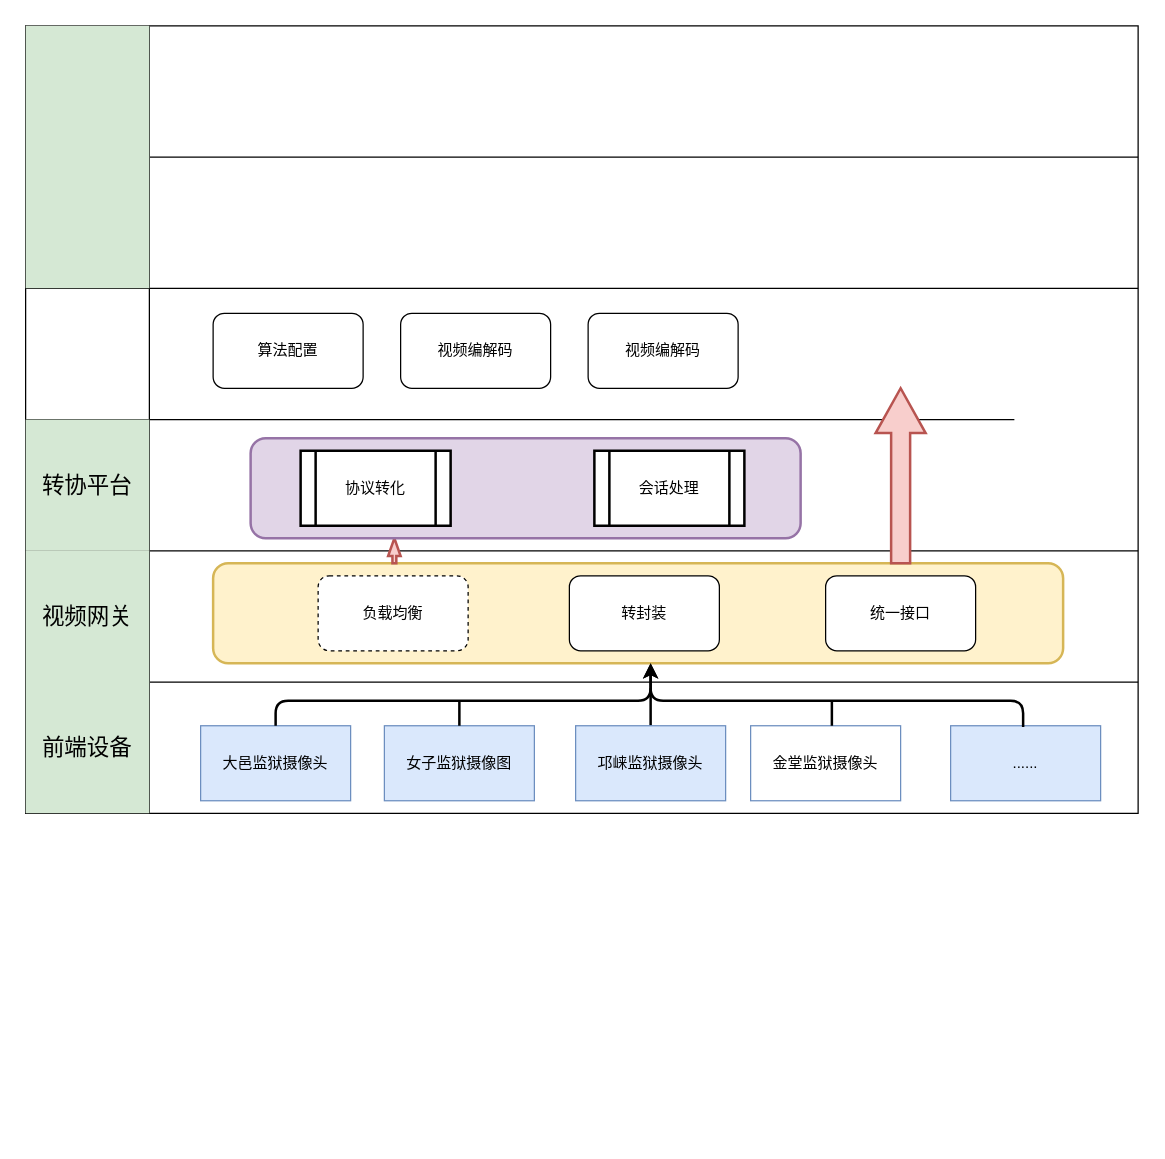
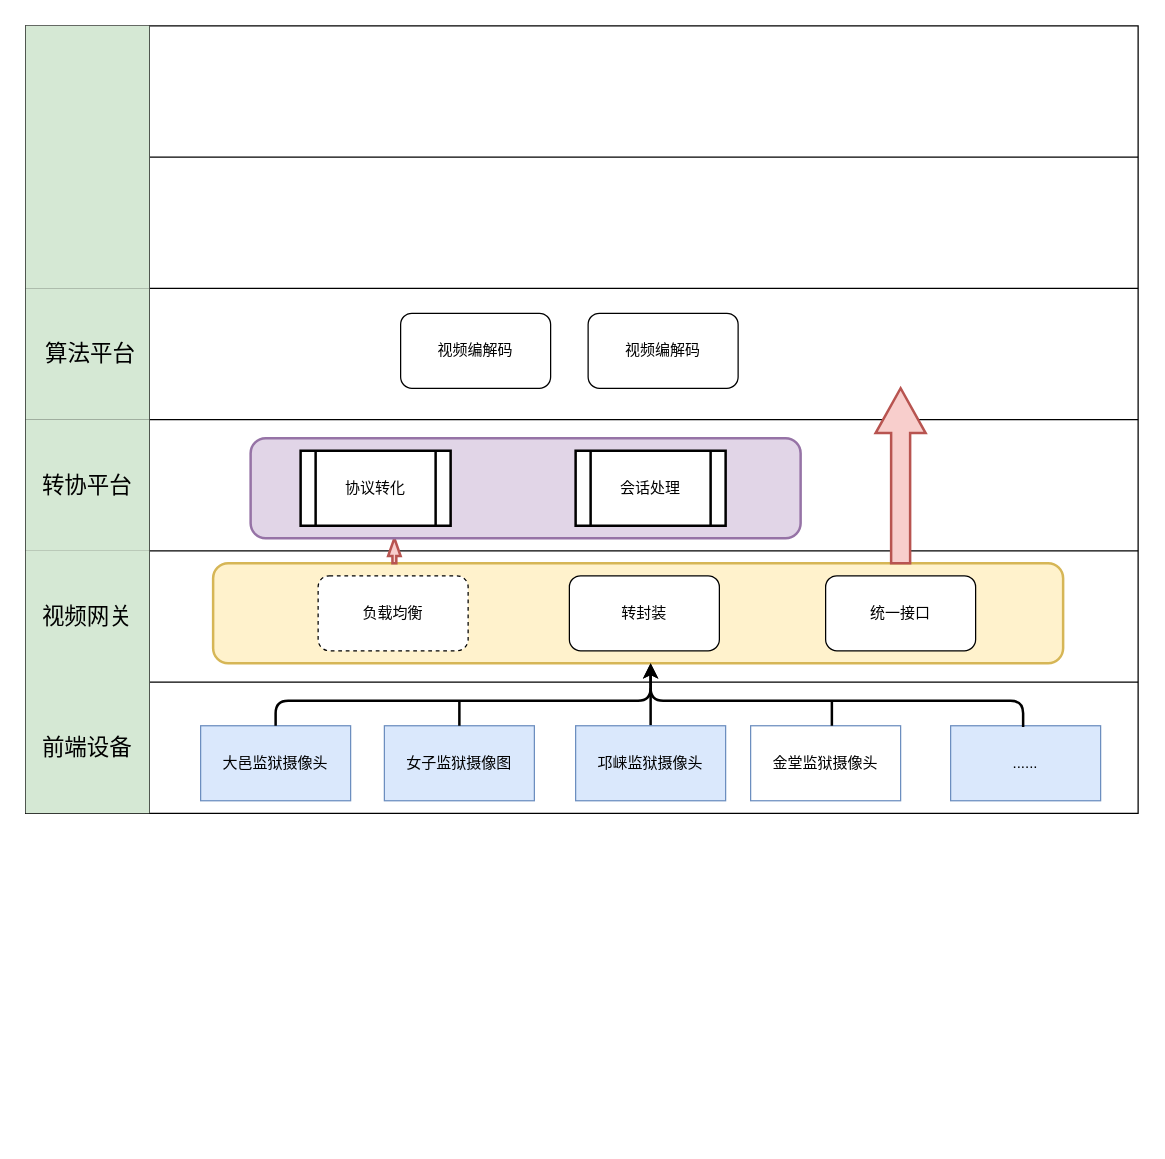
(288, 351) -> none
none -> (88, 354)
(669, 488) -> (651, 488)
